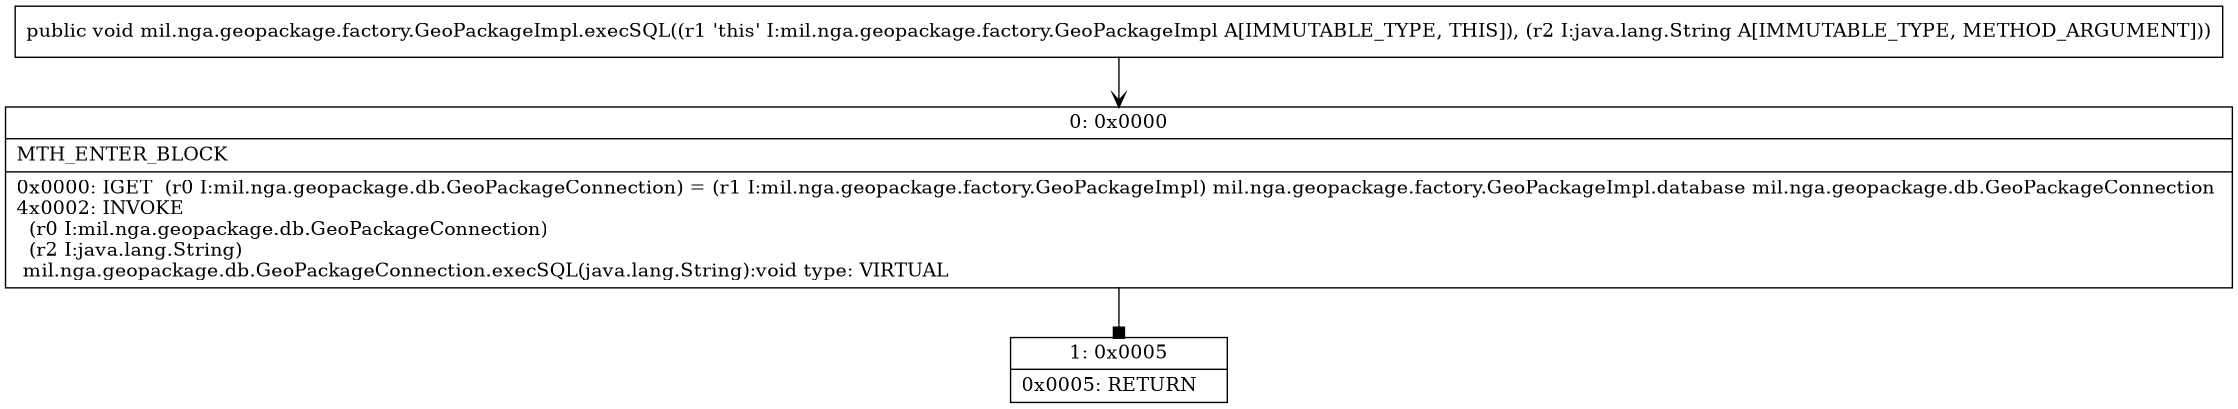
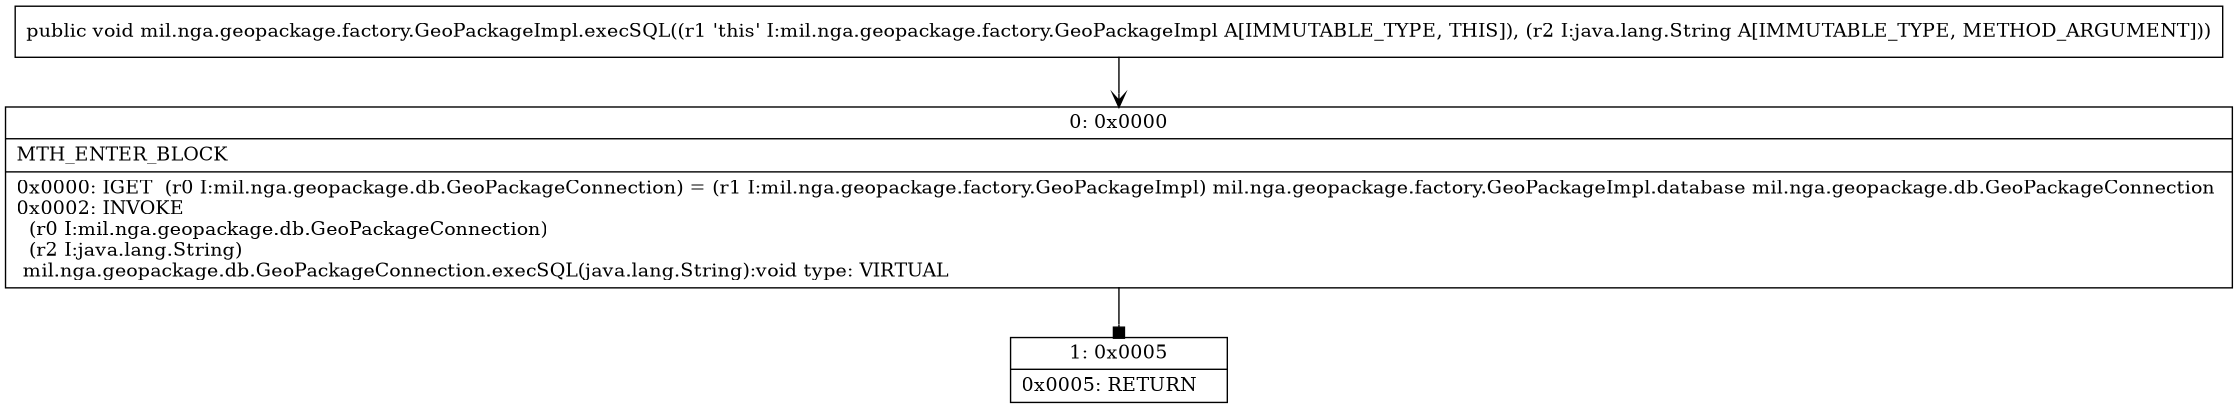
(107, 208) -> (107, 208)
